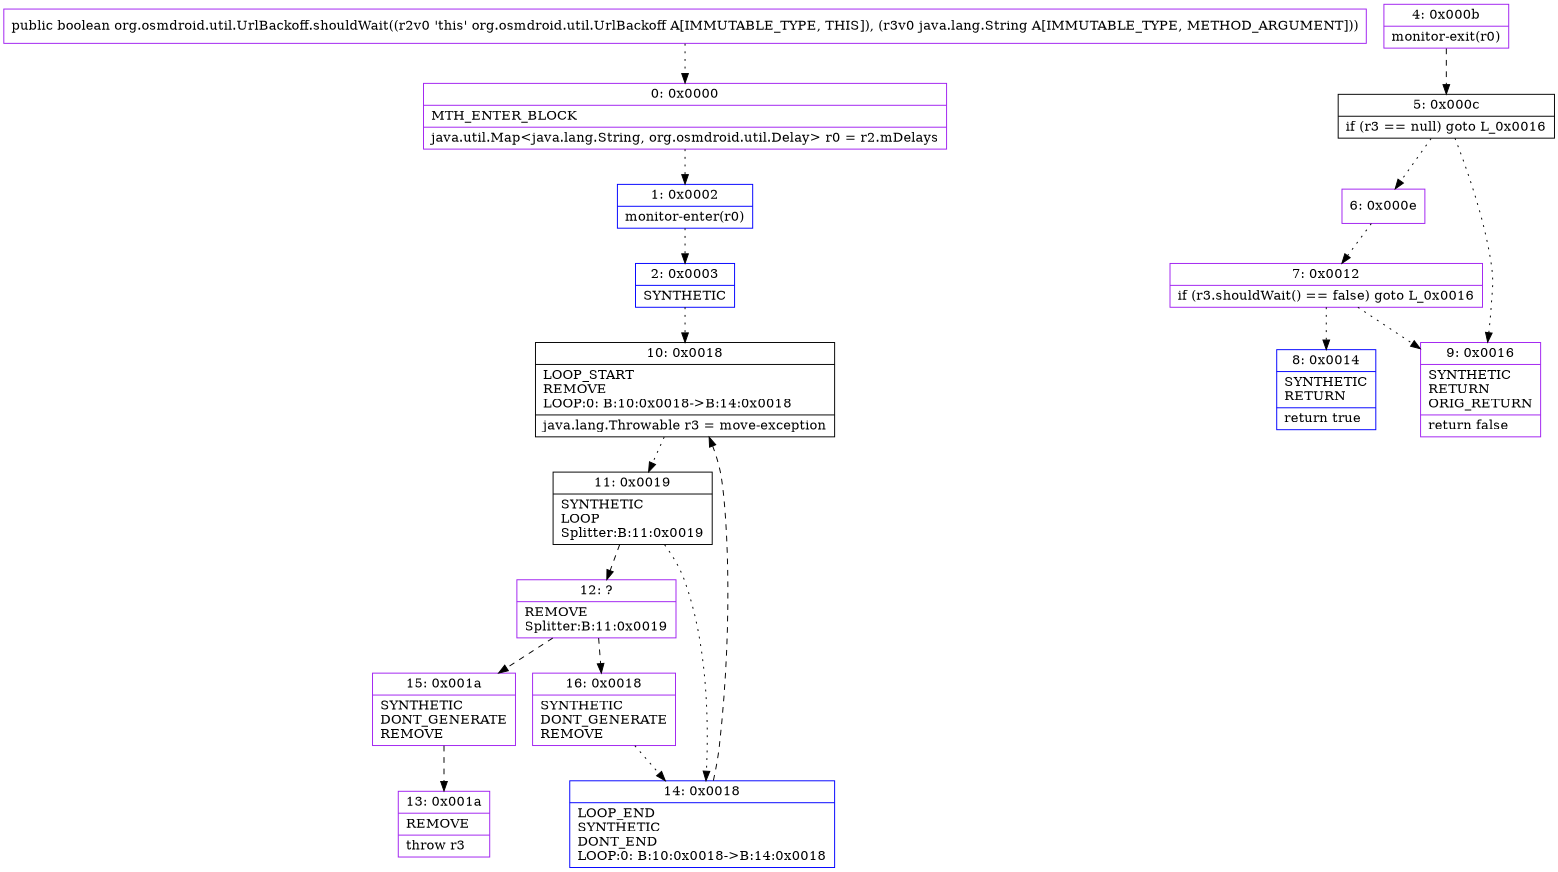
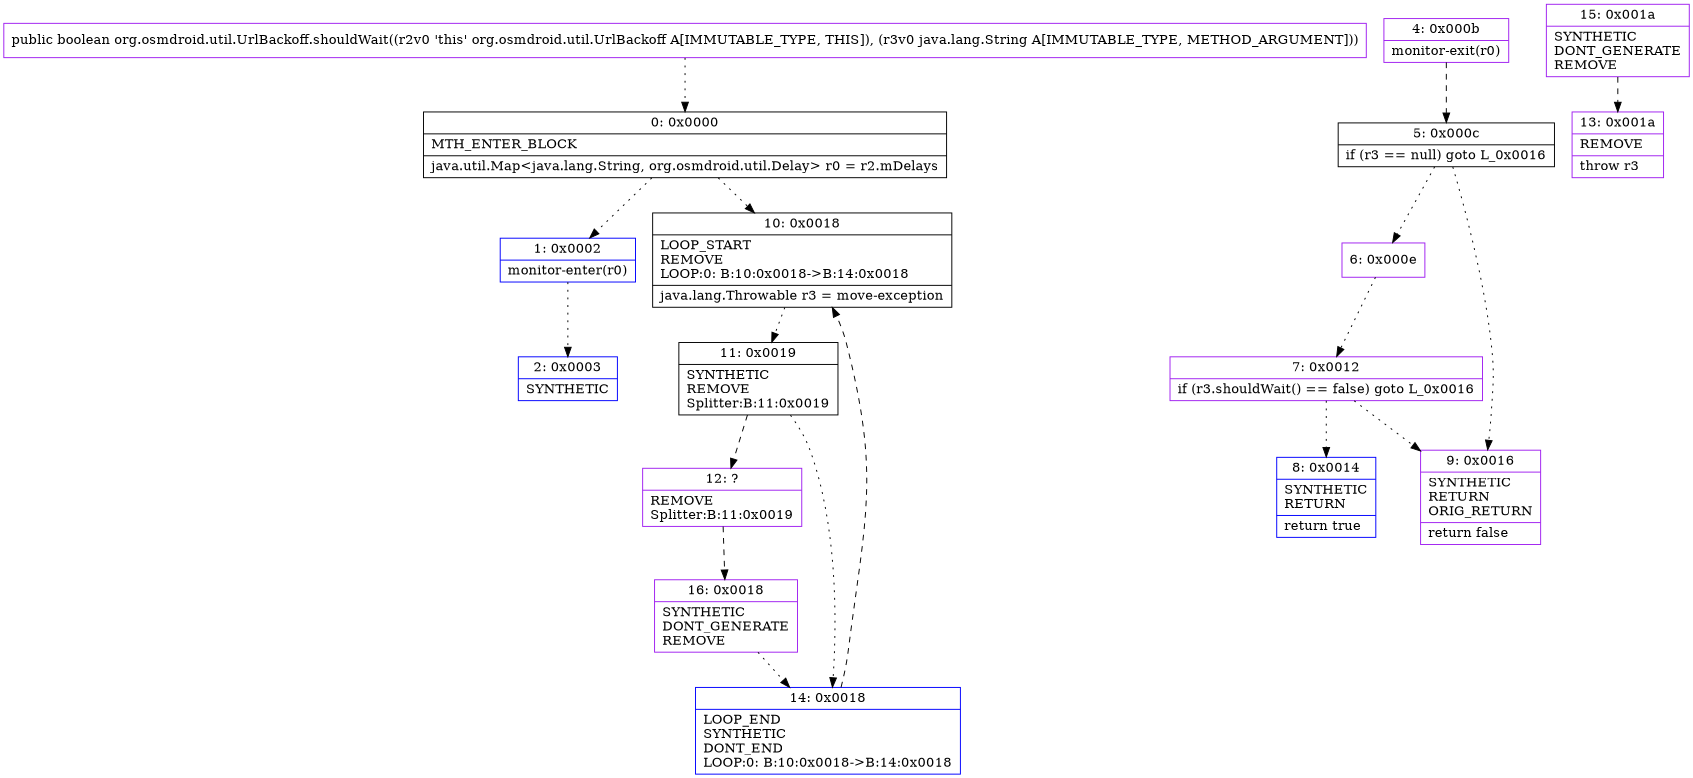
(685, 116) -> (685, 145)
(685, 320) -> (733, 192)
(581, 519) -> (718, 389)
(530, 653) -> none
